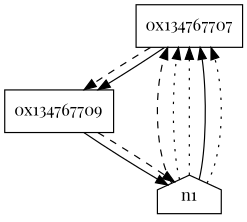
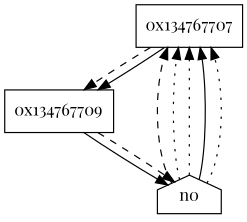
(189, 196) -> (189, 196)
